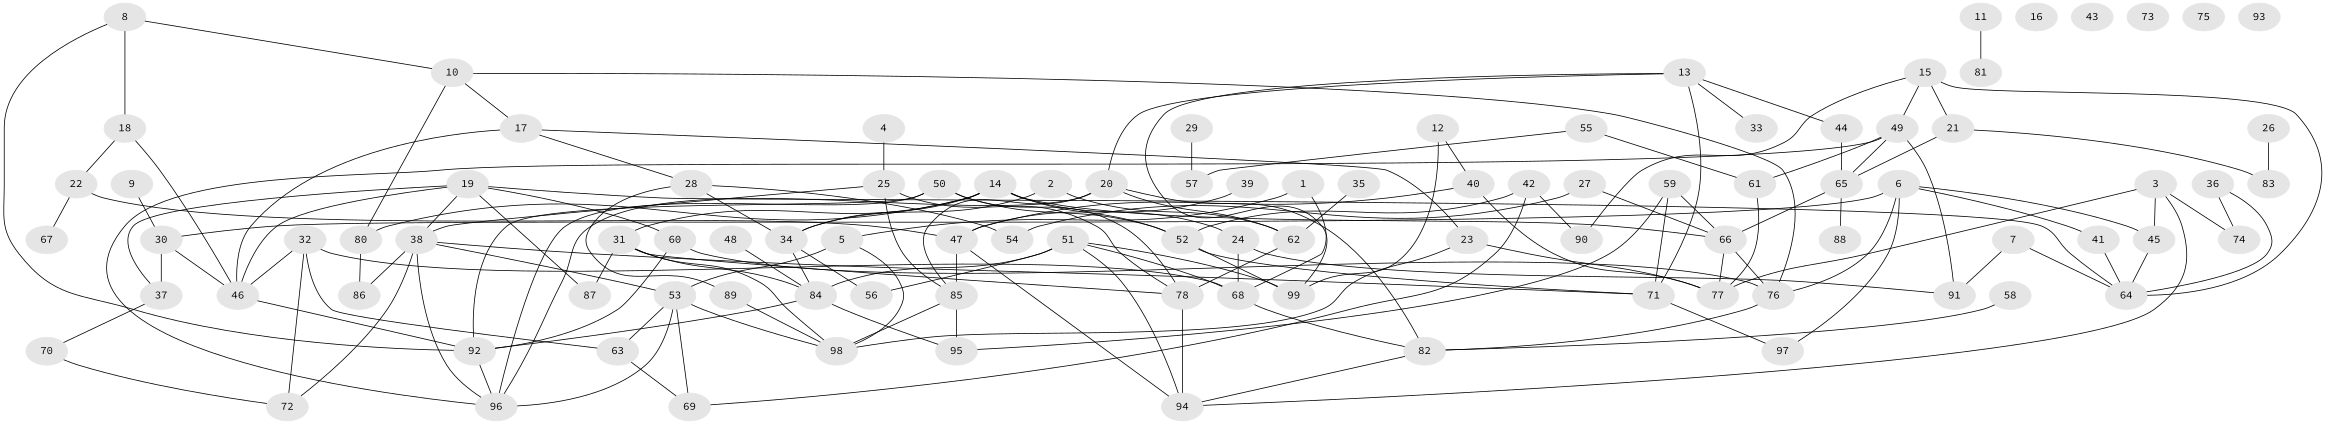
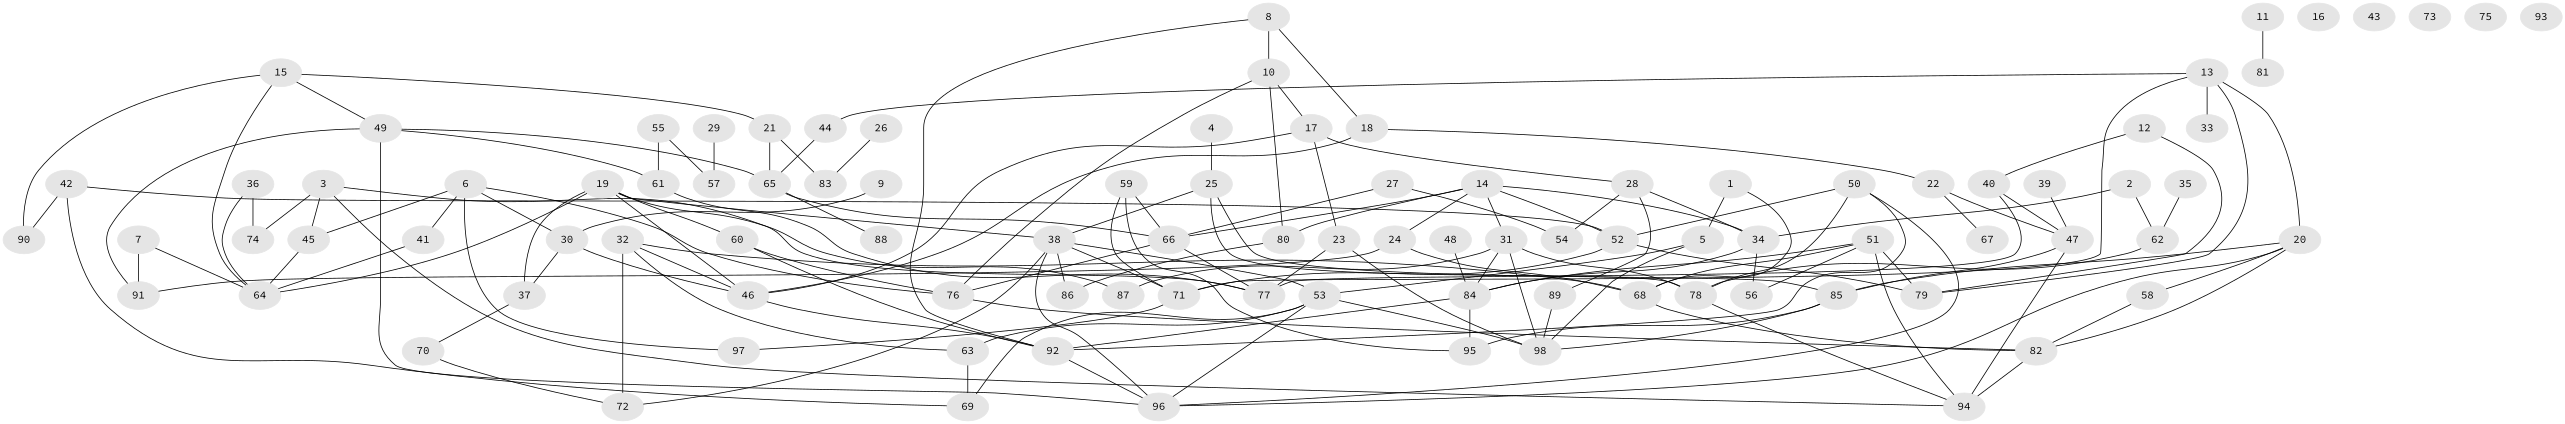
(1201, 211) -> (2225, 269)
(1294, 296) -> (1922, 296)
